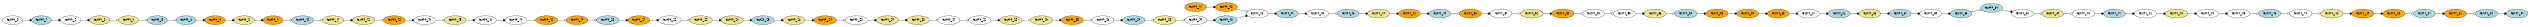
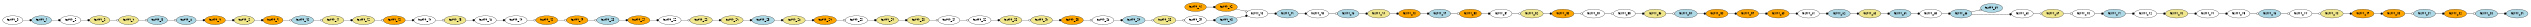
(2006, 11) -> (1991, 15)
(1717, 14) -> (1717, 14)
(763, 20) -> (763, 20)
